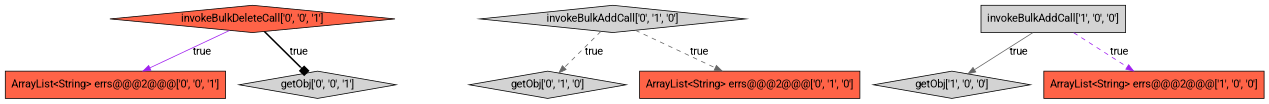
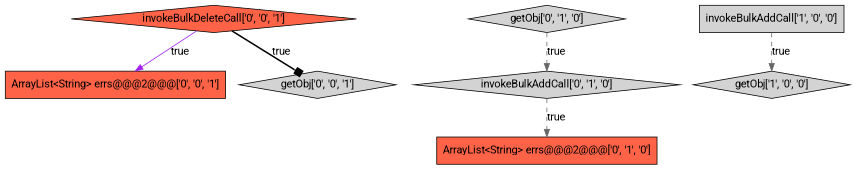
(583, 49) -> (547, 48)
(1004, 51) -> (772, 48)
(1154, 85) -> none
